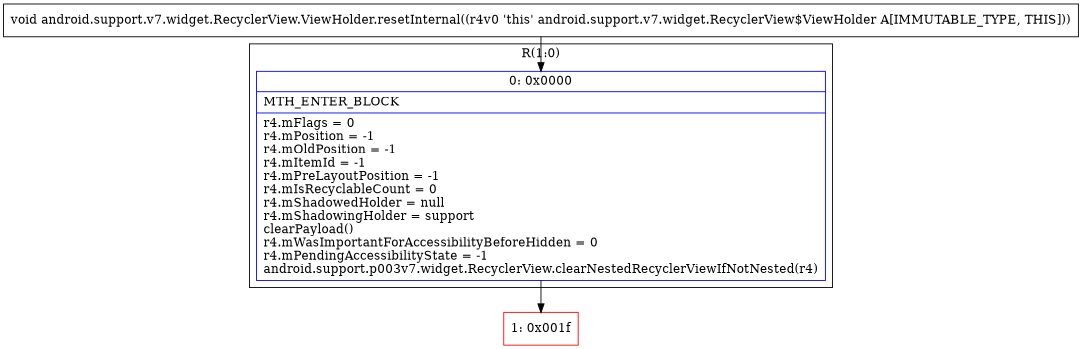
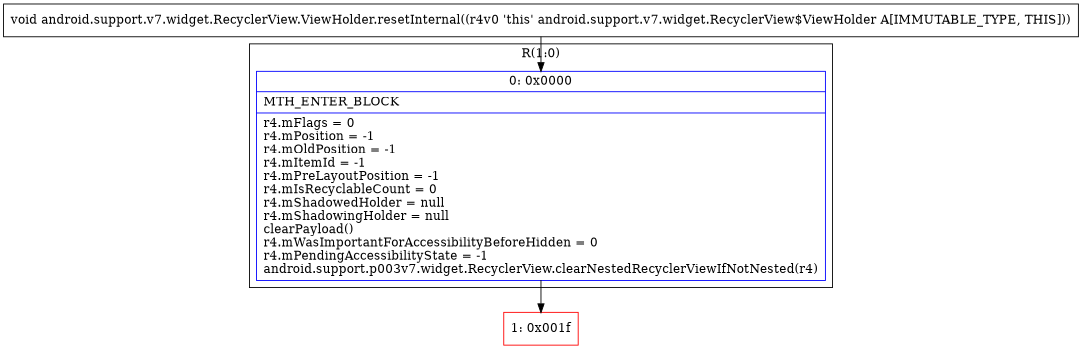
(369, 216) -> (357, 216)
